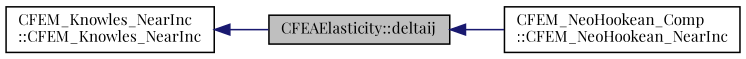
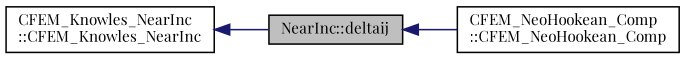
(359, 30) -> (336, 30)
(622, 30) -> (568, 30)
